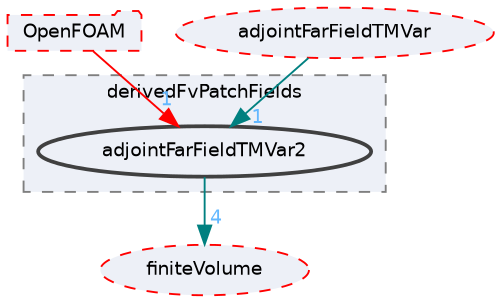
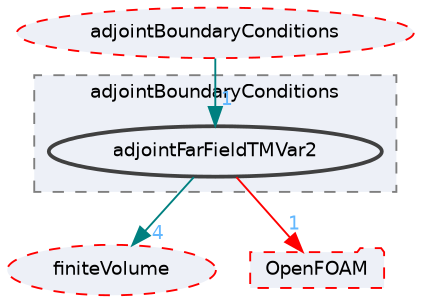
(335, 33) -> (215, 33)
(134, 87) -> (263, 207)
(205, 93) -> (215, 93)
